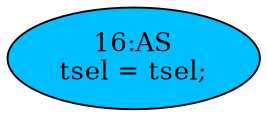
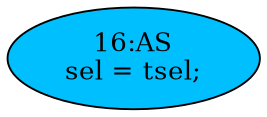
(134, 58) -> (134, 58)
